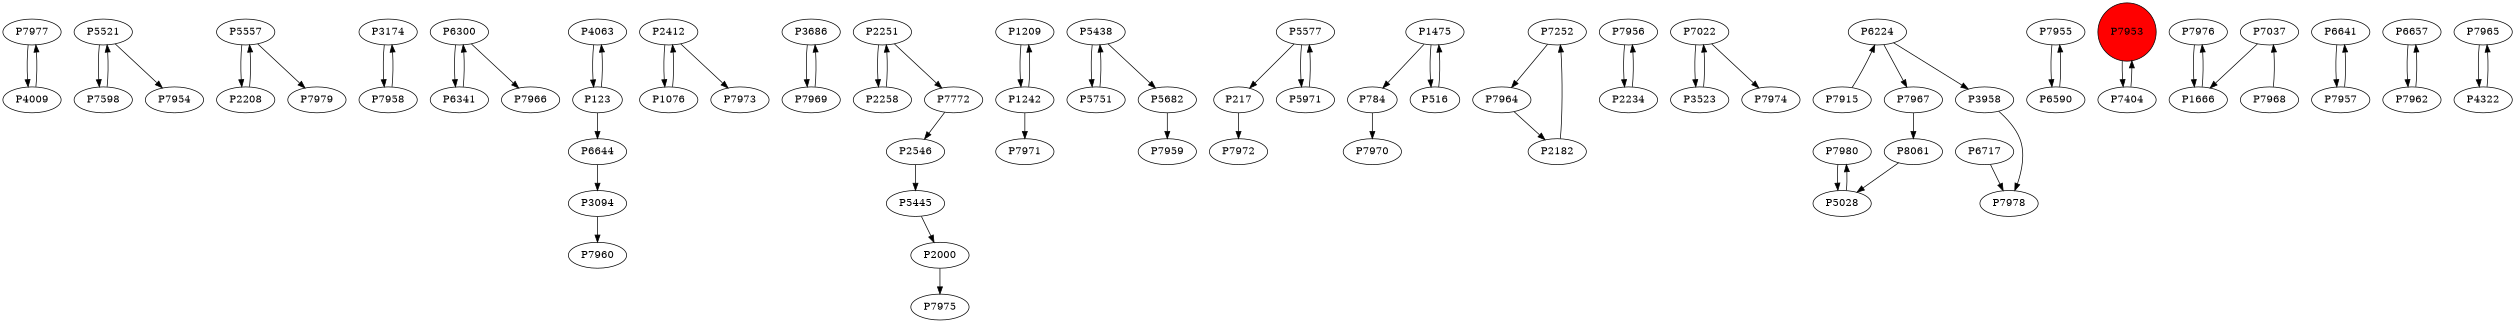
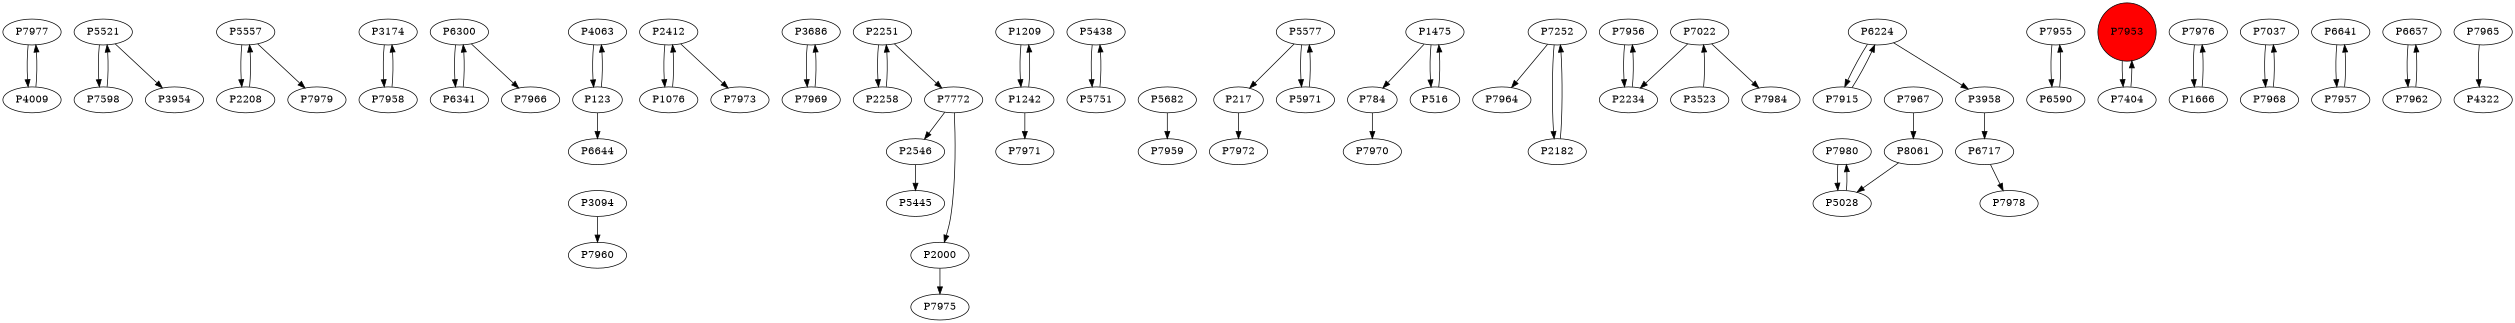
(1695, 62) -> (1667, 63)
(1129, 63) -> none
(1894, 63) -> (1857, 62)
(2237, 63) -> (2265, 62)
(2488, 70) -> none
(174, 100) -> (174, 100)
(1771, 100) -> (1771, 100)
(1527, 123) -> (1552, 88)
(2021, 144) -> (1985, 122)
(597, 174) -> none
(926, 226) -> (955, 174)
